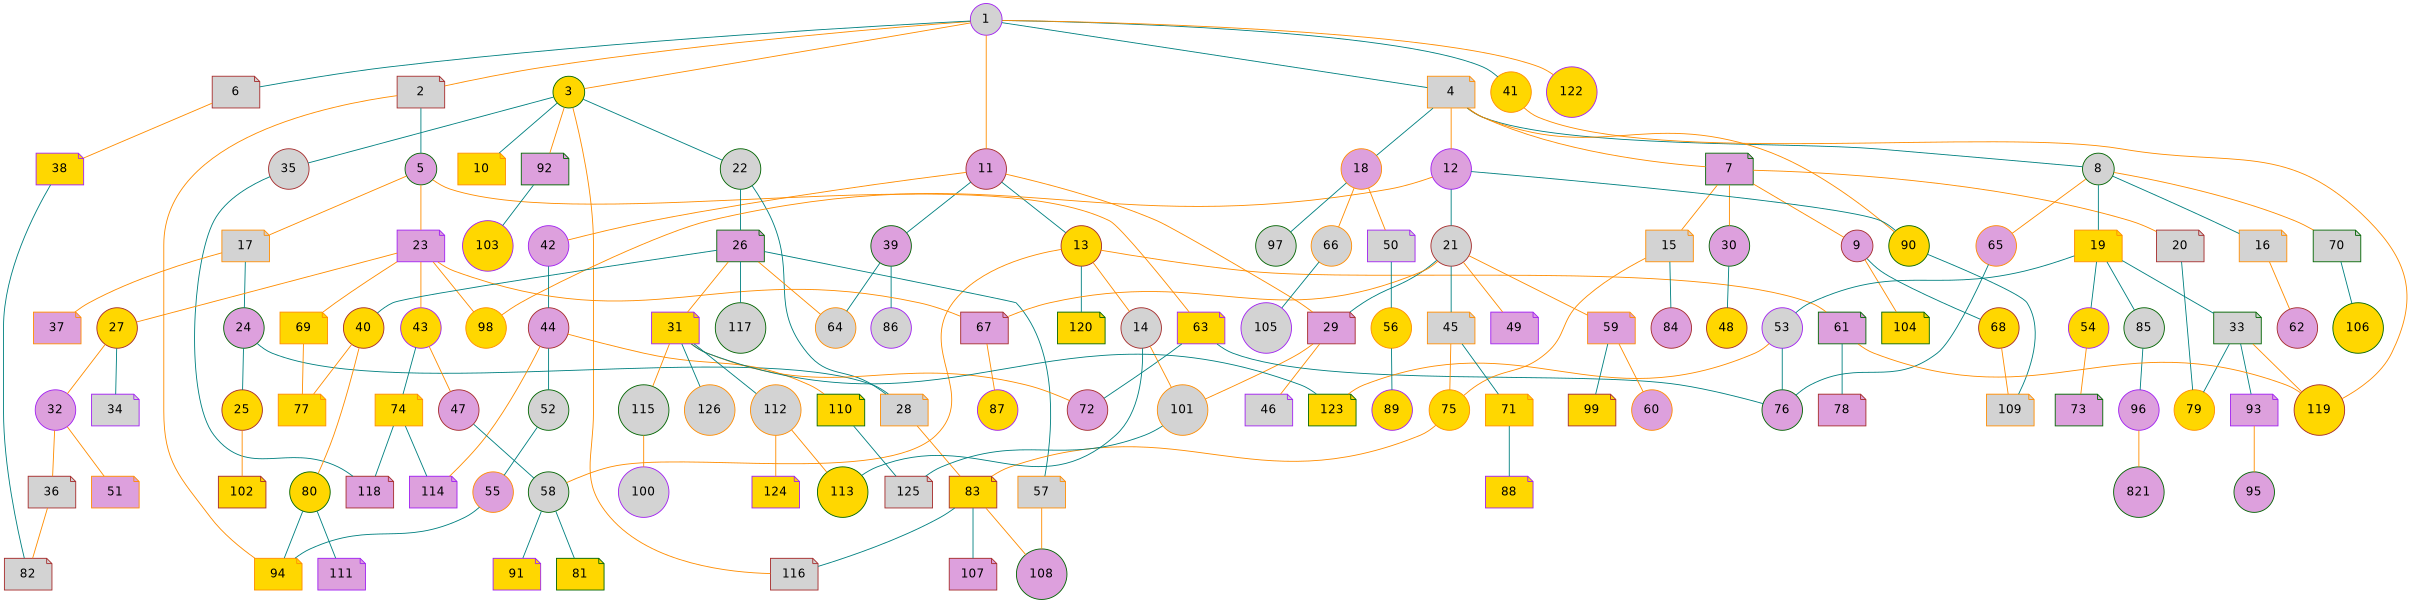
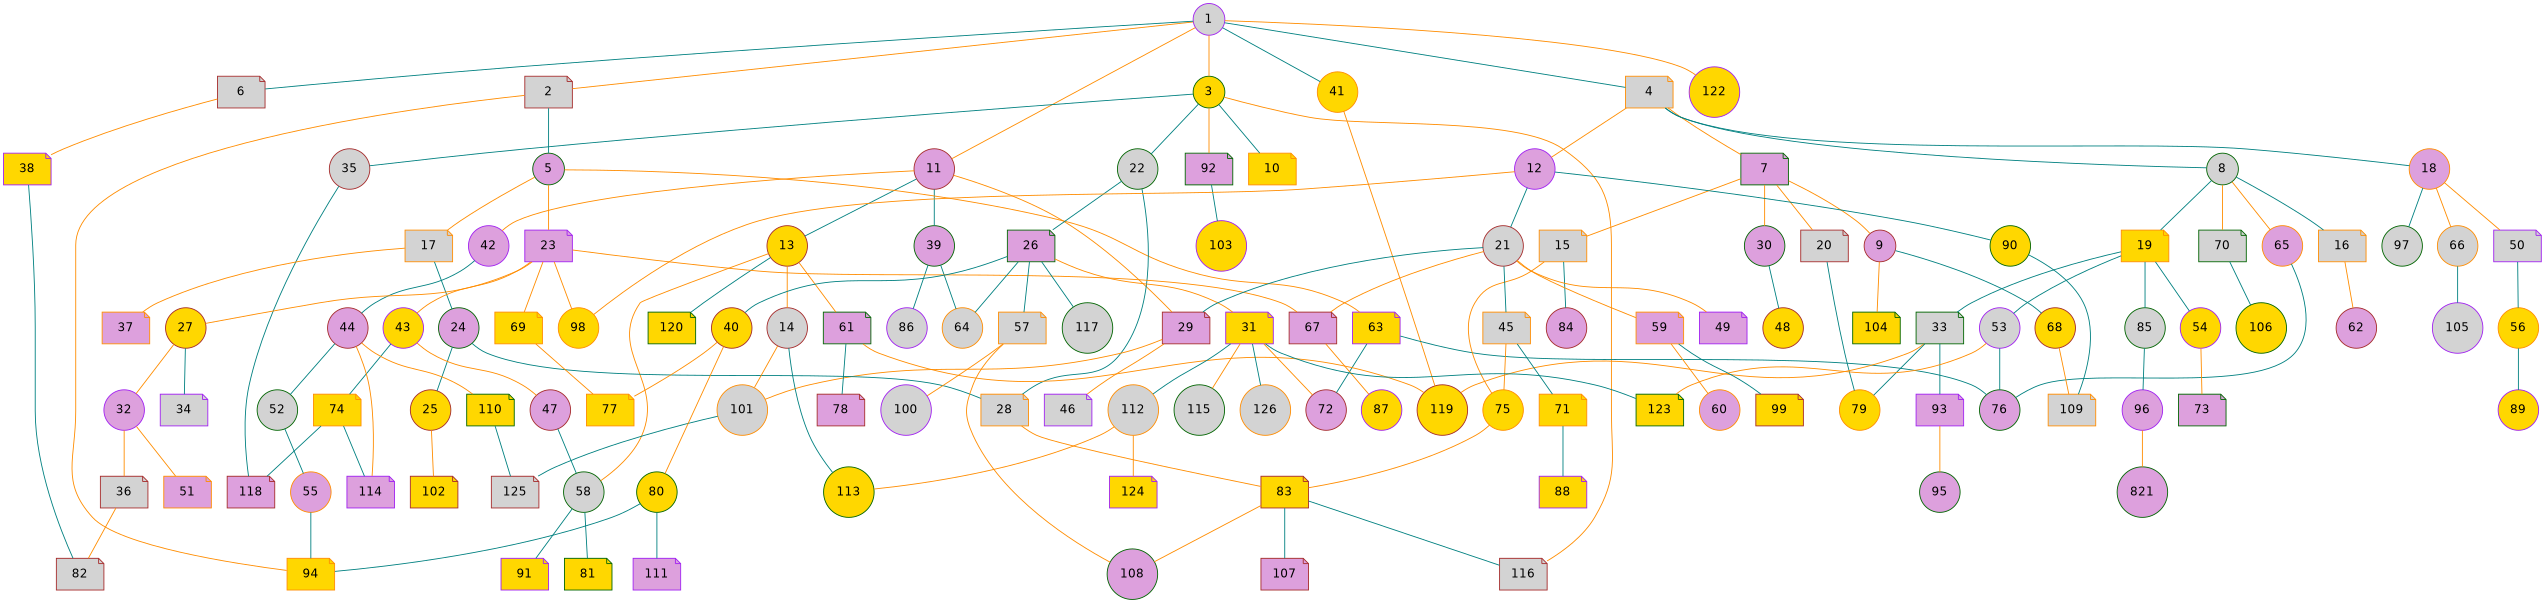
(1691, 135) -> none
(799, 296) -> (997, 287)
(644, 451) -> (977, 363)
